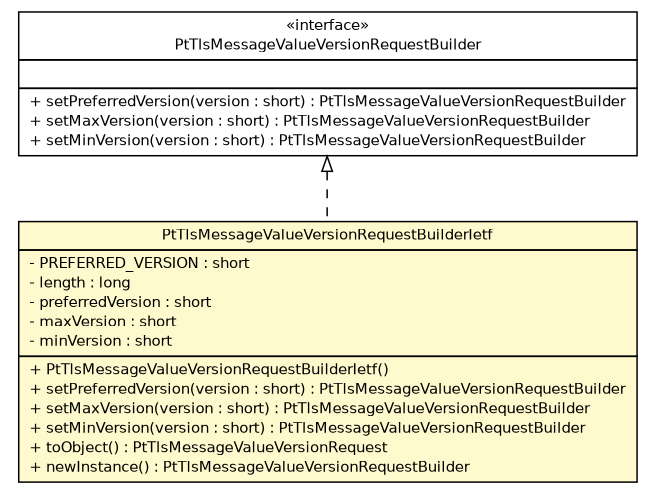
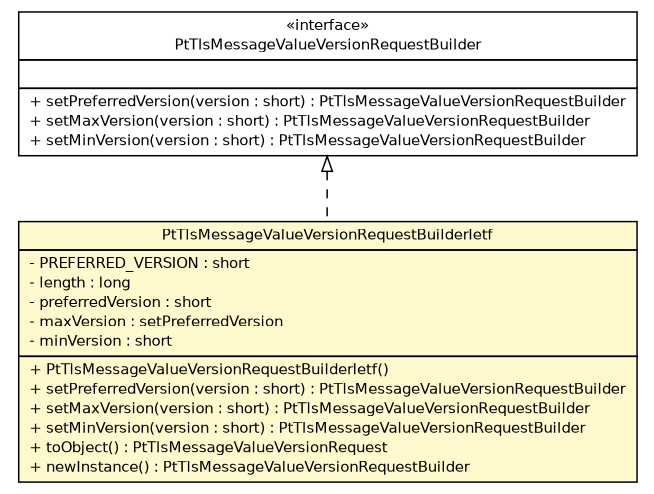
(103, 322) -> (156, 322)
